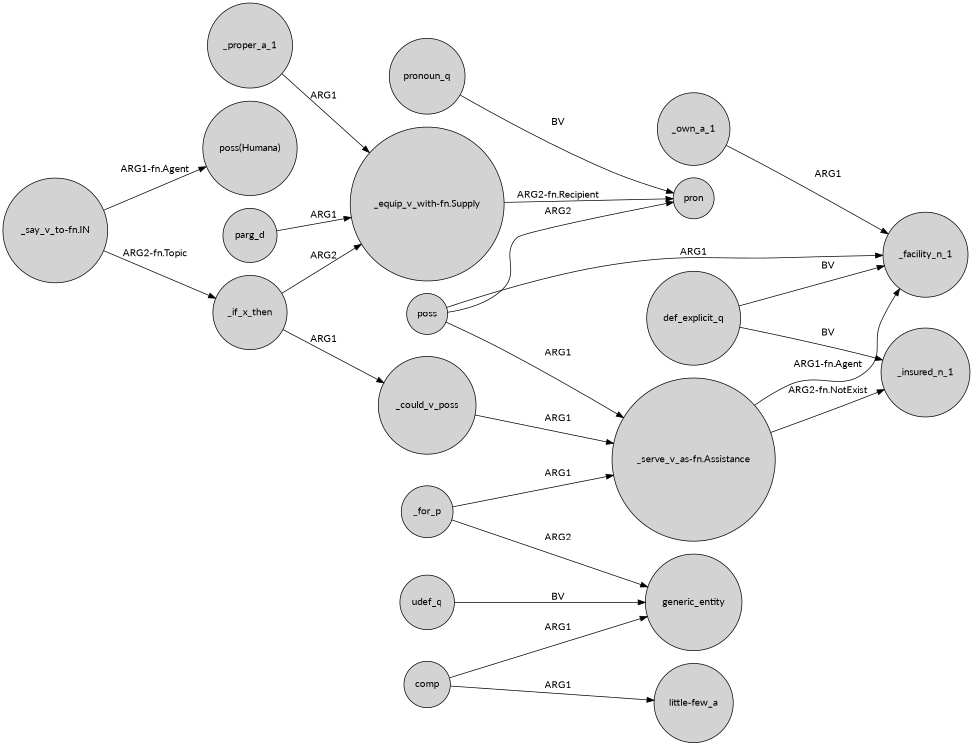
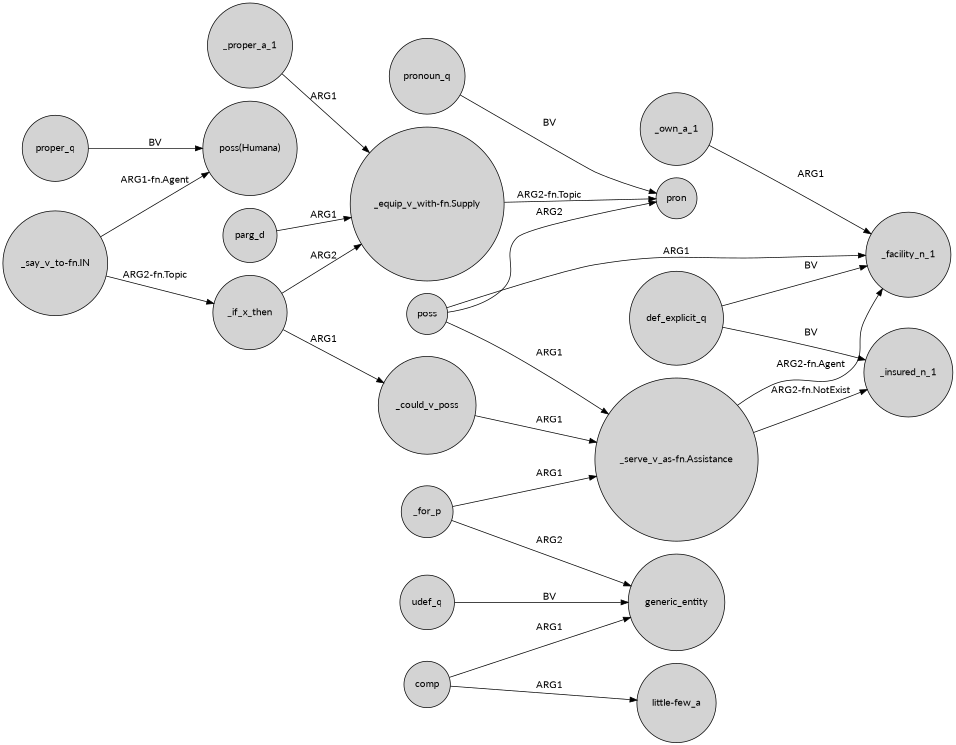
none -> (55, 148)
(558, 195) -> (550, 195)
(828, 364) -> (811, 364)
